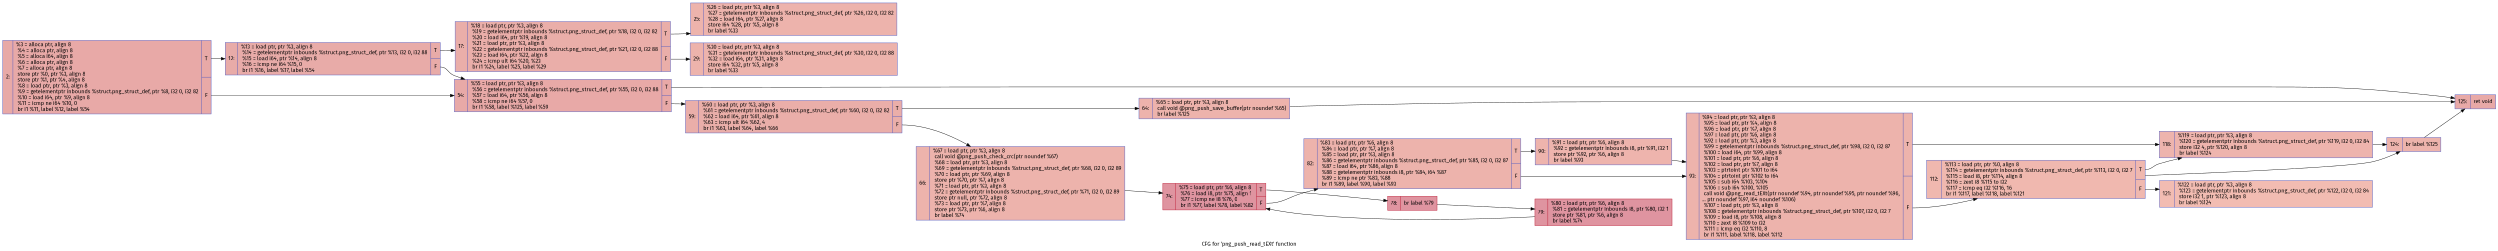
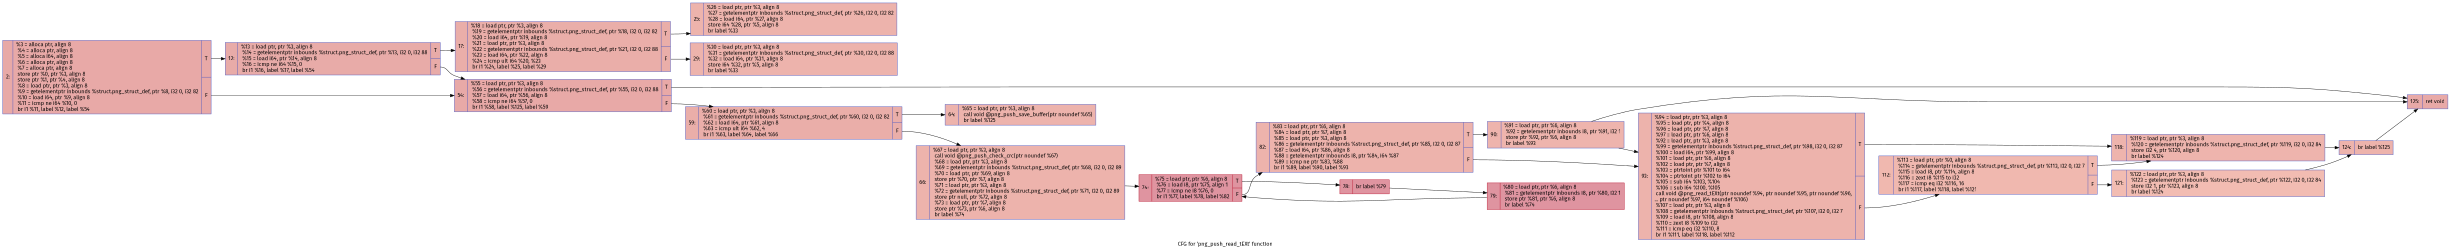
(1870, 102) -> (1996, 102)
(2272, 170) -> (2327, 164)
